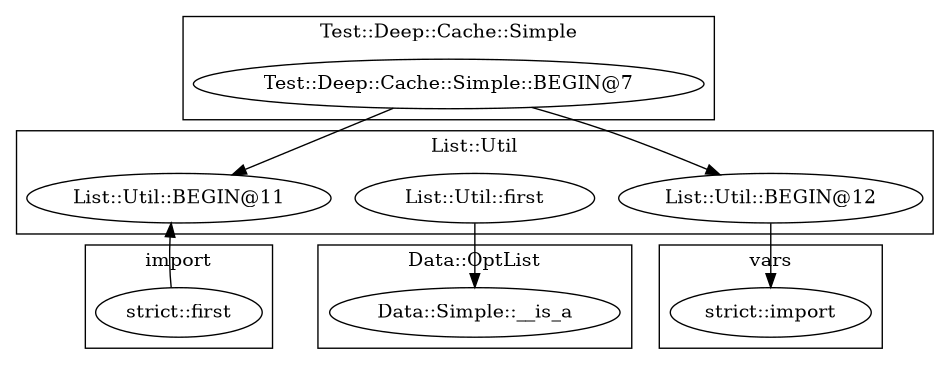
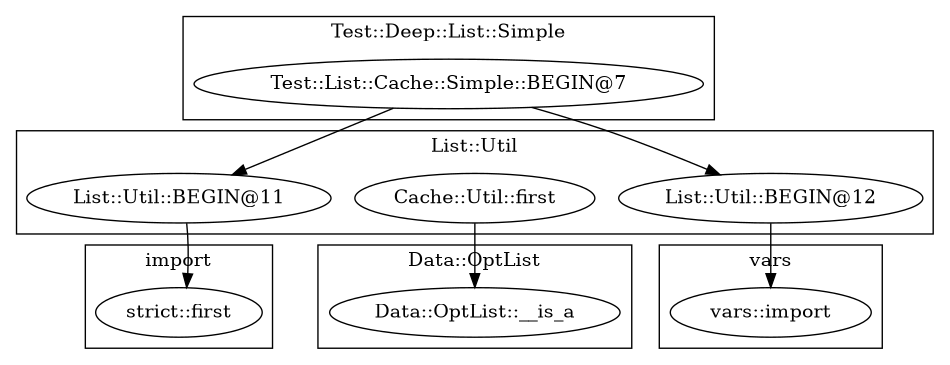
(449, 32) -> (449, 32)
(449, 84) -> (449, 84)
(475, 198) -> (475, 198)
(170, 262) -> (188, 253)
(475, 312) -> (475, 312)
(771, 312) -> (771, 312)
